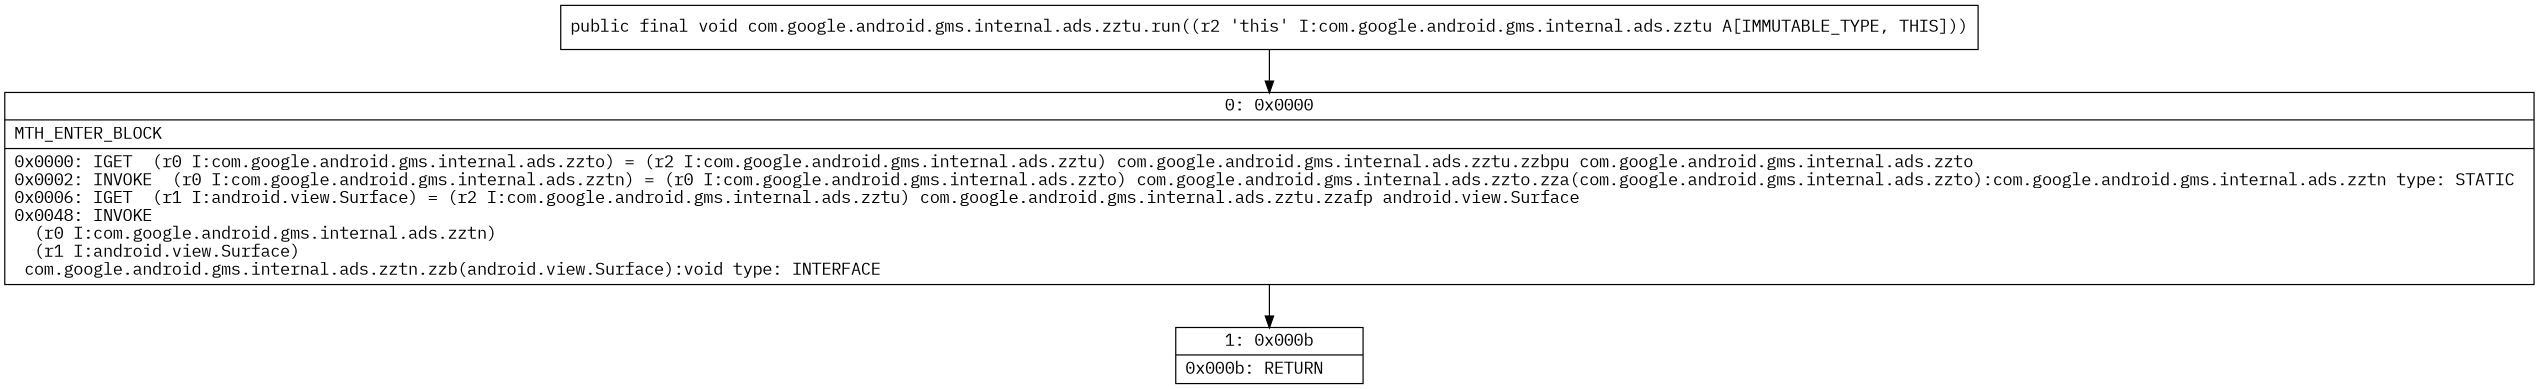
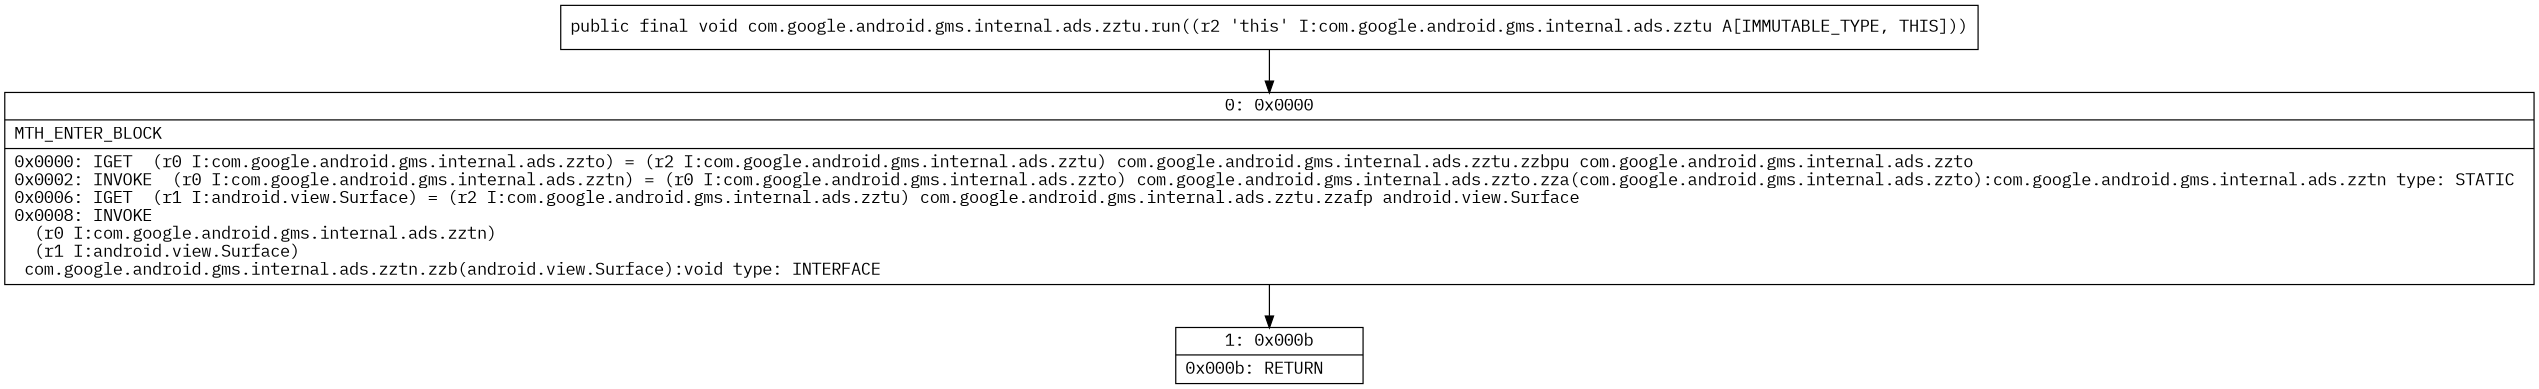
(94, 216) -> (94, 216)
